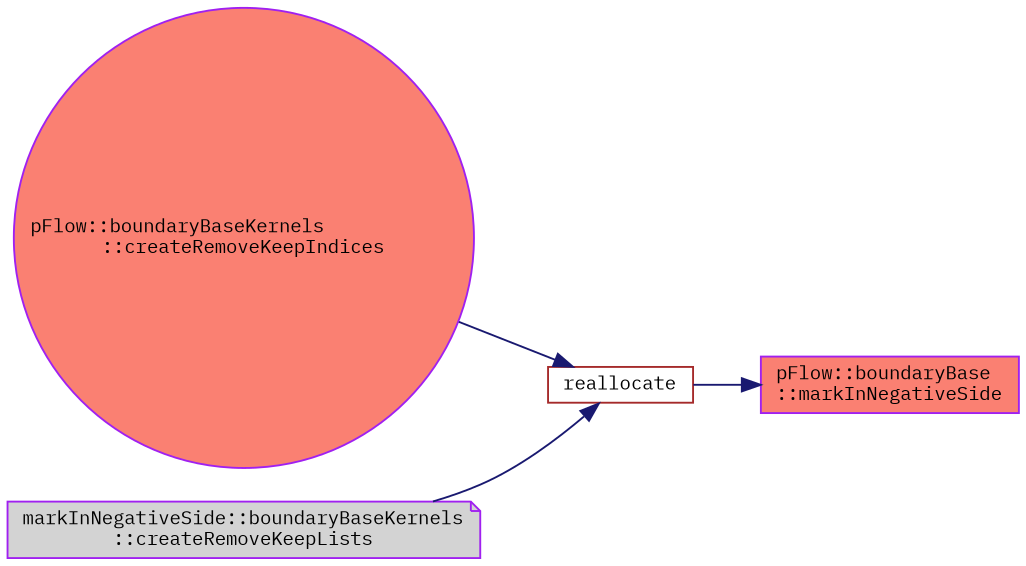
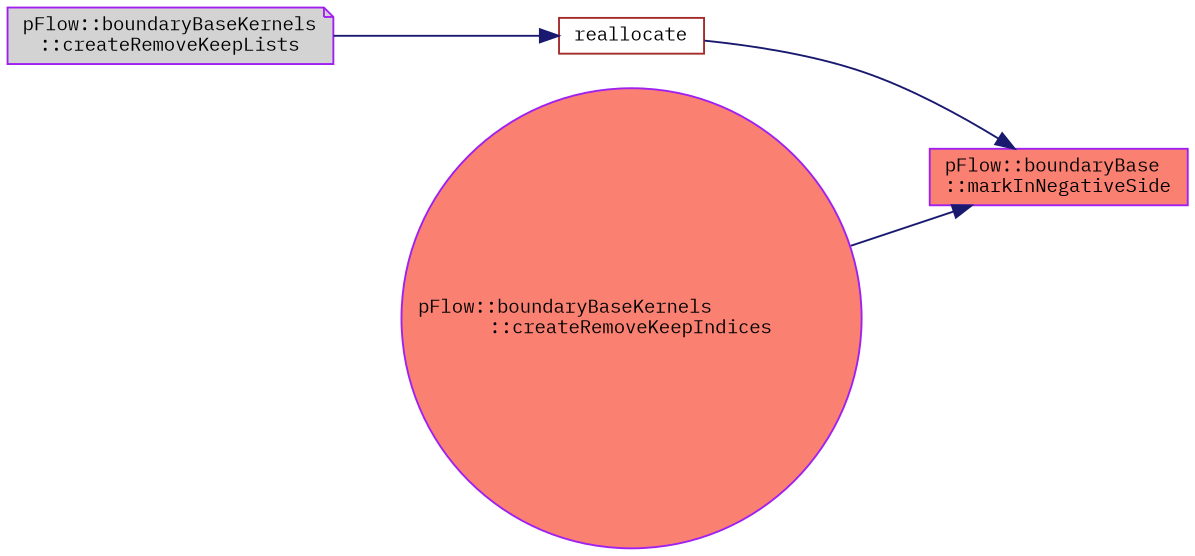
(507, 341) -> (902, 229)
(244, 530) -> (170, 36)
